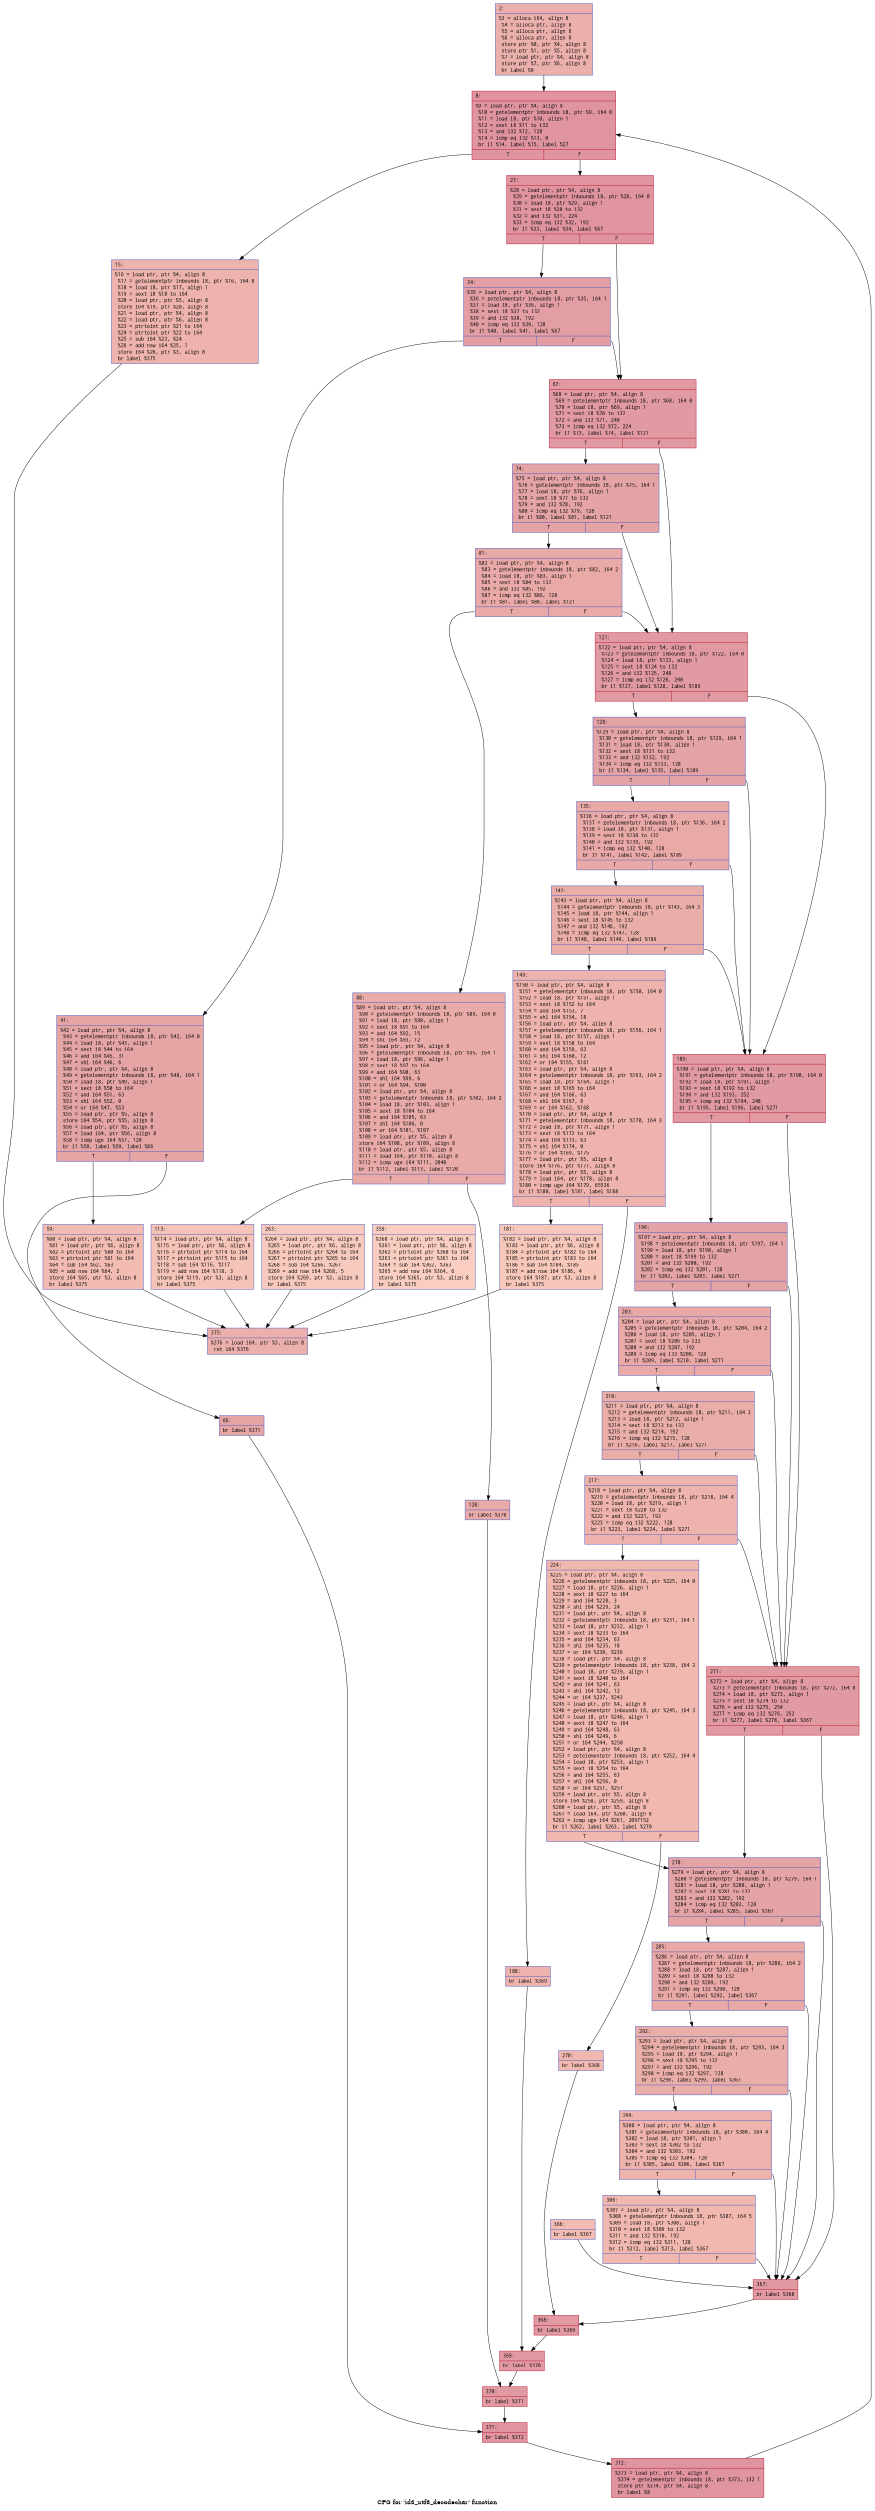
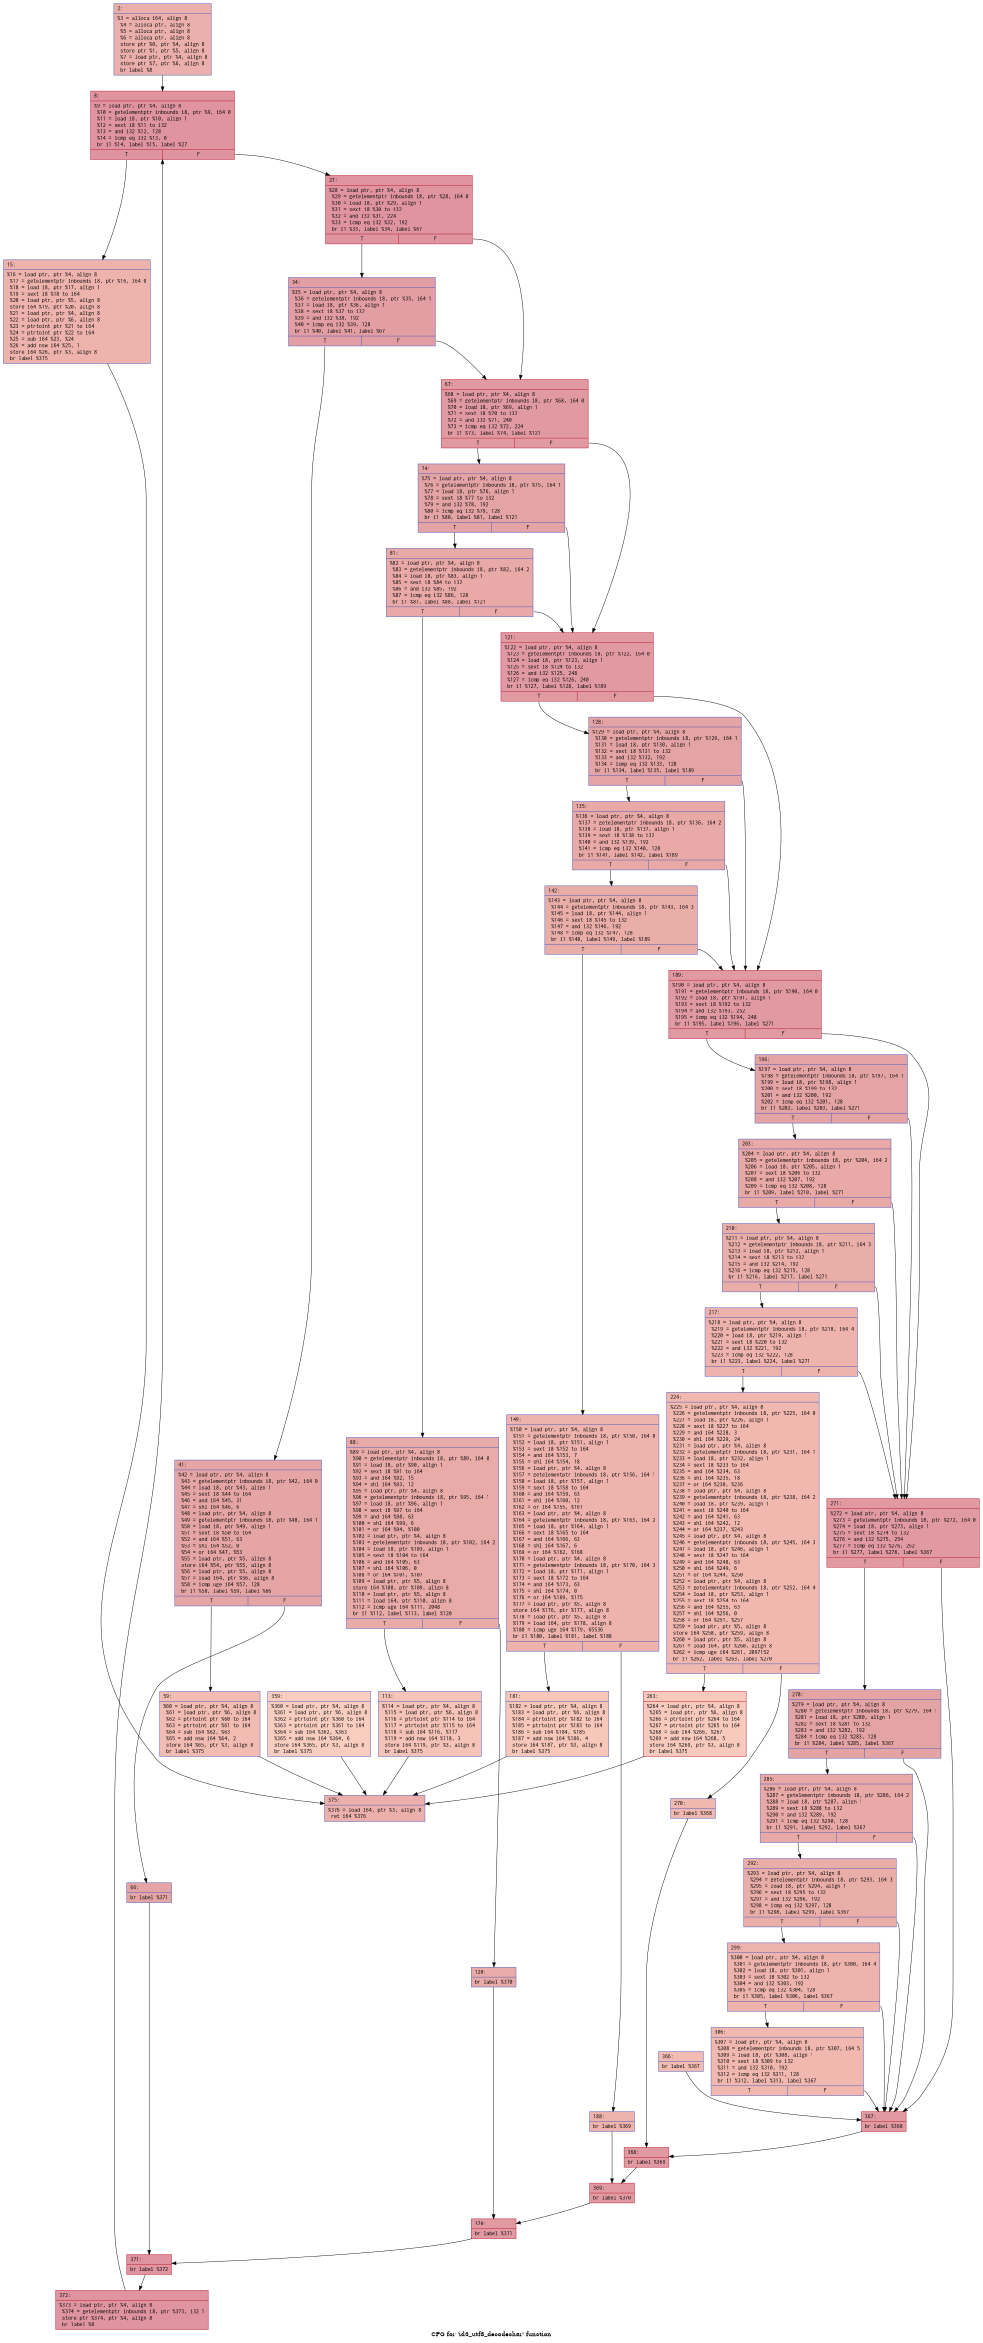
(313, 1257) -> (695, 1724)
(624, 1855) -> (704, 1681)
